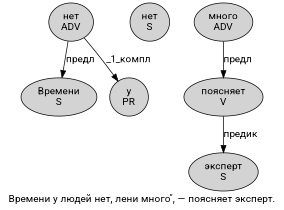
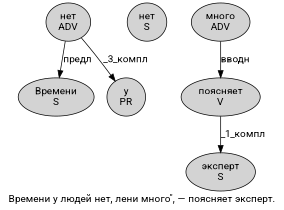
(129, 60) -> (126, 60)
(238, 60) -> (235, 60)
(241, 134) -> (243, 134)
